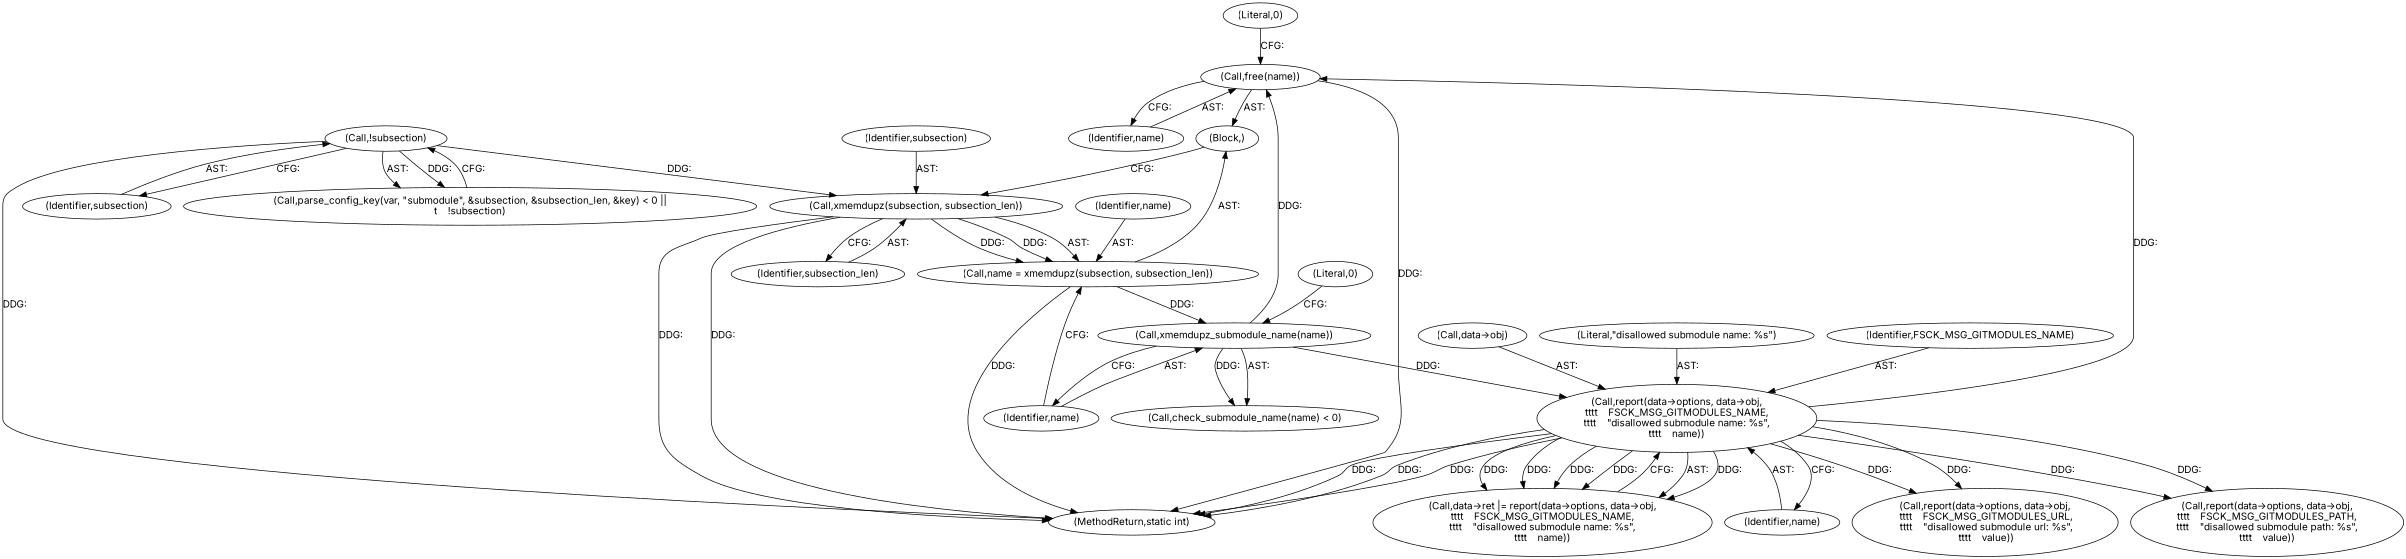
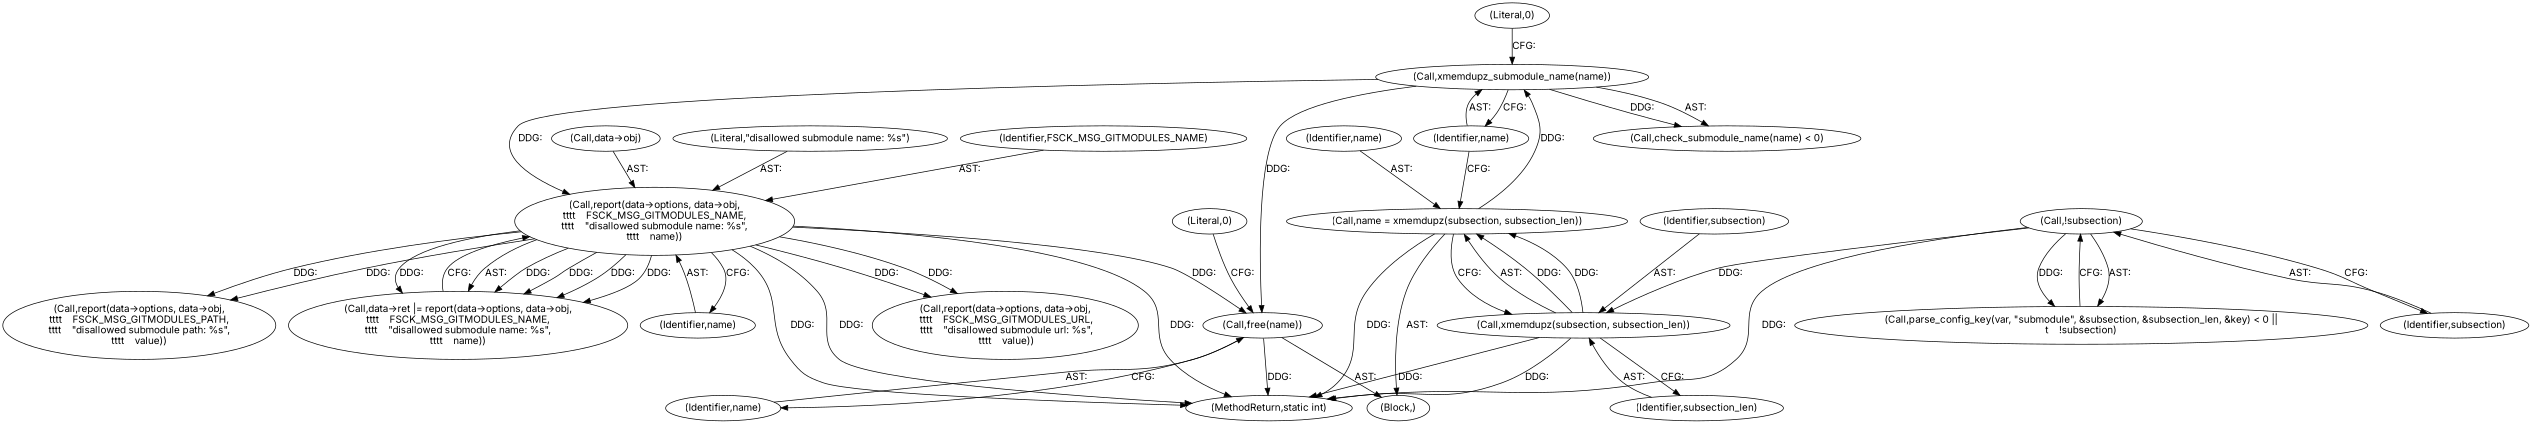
(1097, 173) -> (1462, 284)
